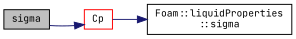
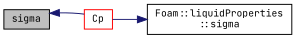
(62, 26) -> (72, 13)
